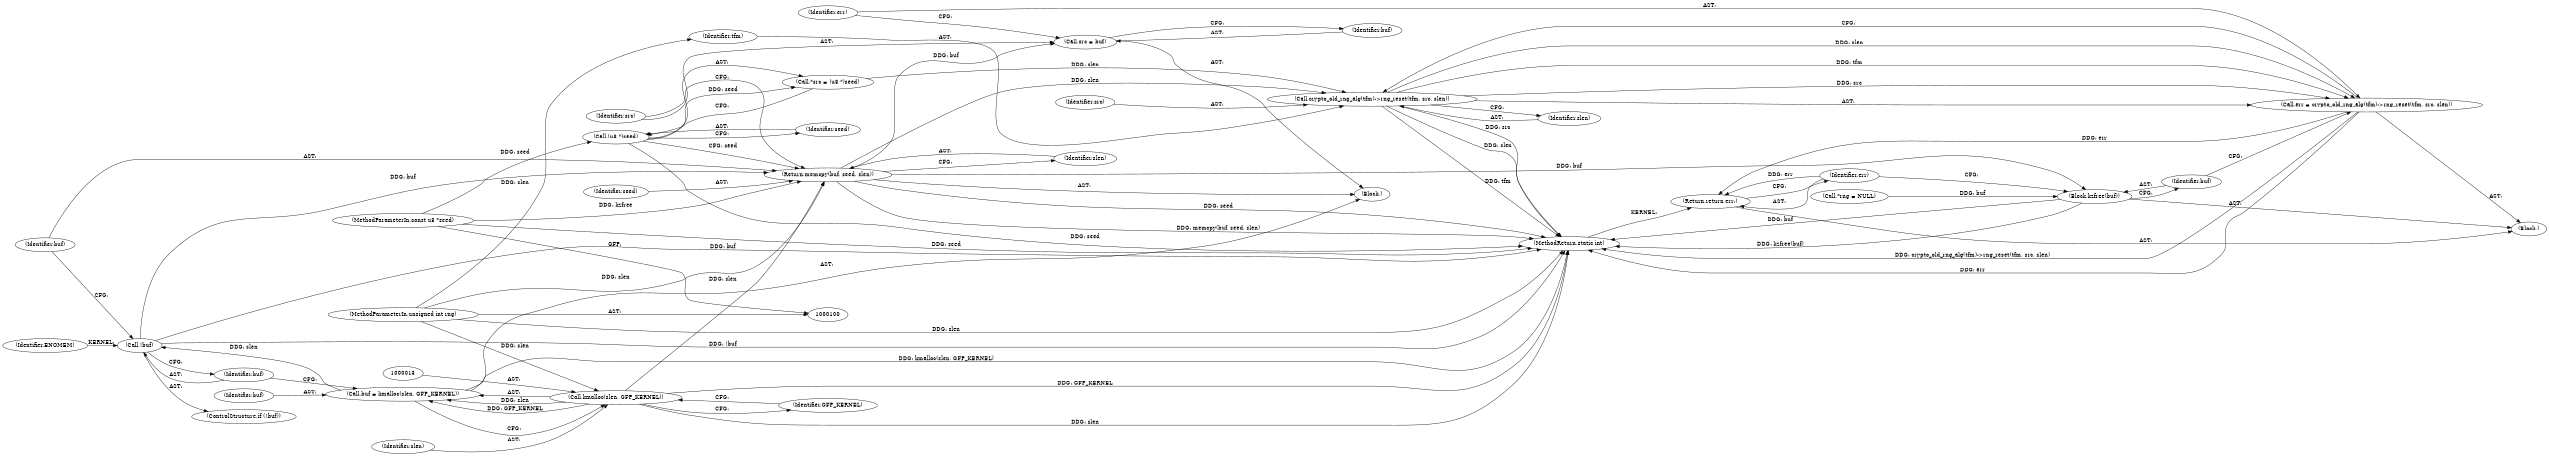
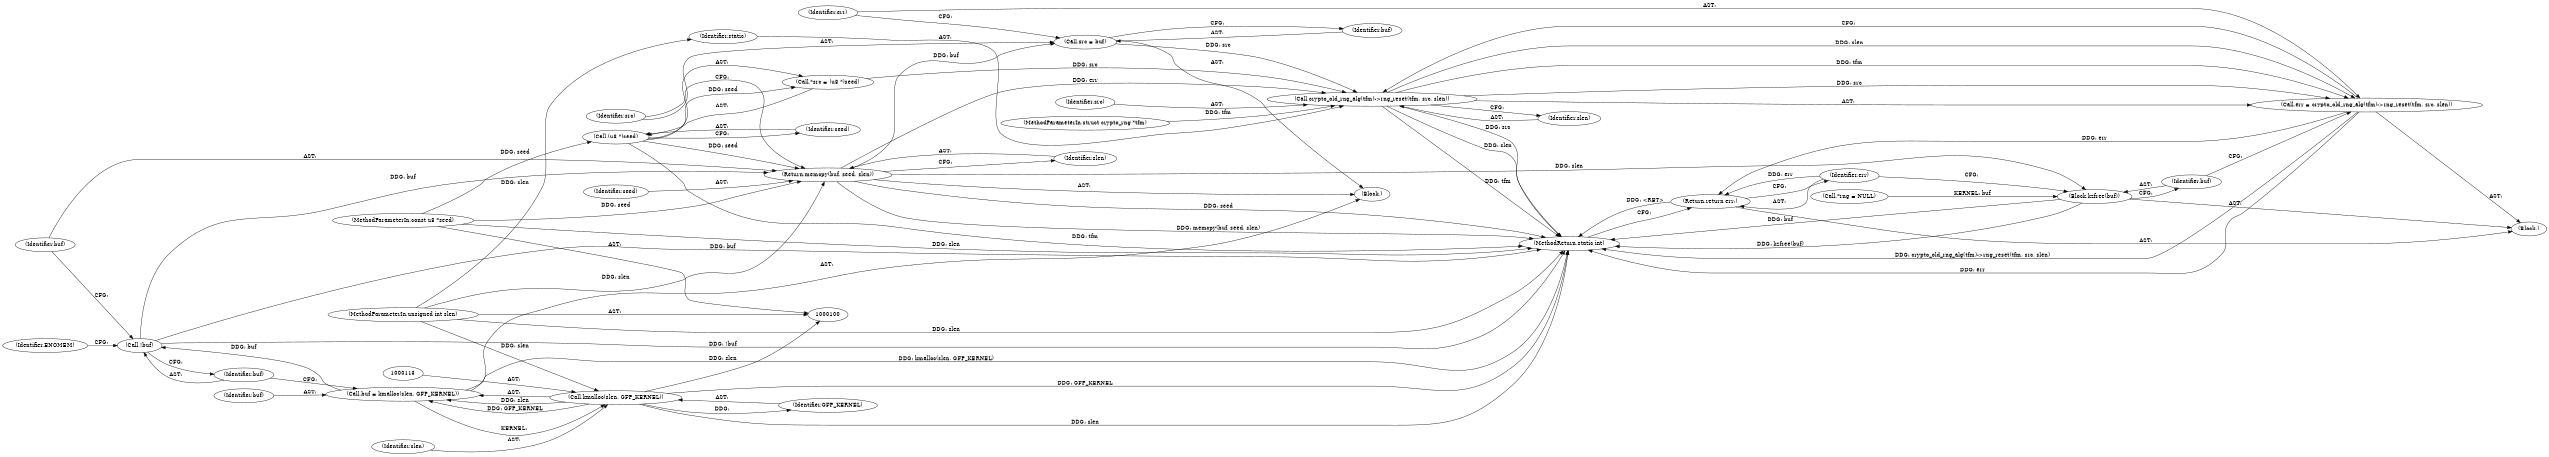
(723, 37) -> (723, 37)
none -> (1237, 54)
(1085, 65) -> (1085, 65)
(1085, 81) -> (1085, 81)
(723, 106) -> (723, 106)
none -> (1085, 123)
(723, 146) -> (723, 146)
(1569, 166) -> (1569, 166)
(1973, 194) -> (1973, 194)
(616, 205) -> (616, 205)
none -> (1624, 211)
(1645, 213) -> (1645, 213)
(1085, 237) -> (1085, 237)
(616, 245) -> (616, 245)
(946, 245) -> (946, 245)
(737, 300) -> (736, 369)
(403, 315) -> (403, 315)
(102, 343) -> (102, 343)
(244, 347) -> (244, 347)
(403, 373) -> (403, 373)
(723, 398) -> (723, 398)
(723, 409) -> (723, 409)
(244, 417) -> none
(515, 429) -> (515, 429)
